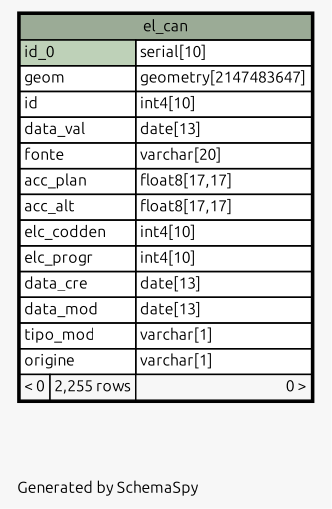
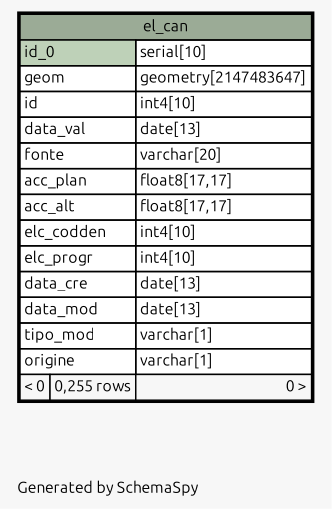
(93, 387) -> (93, 387)
